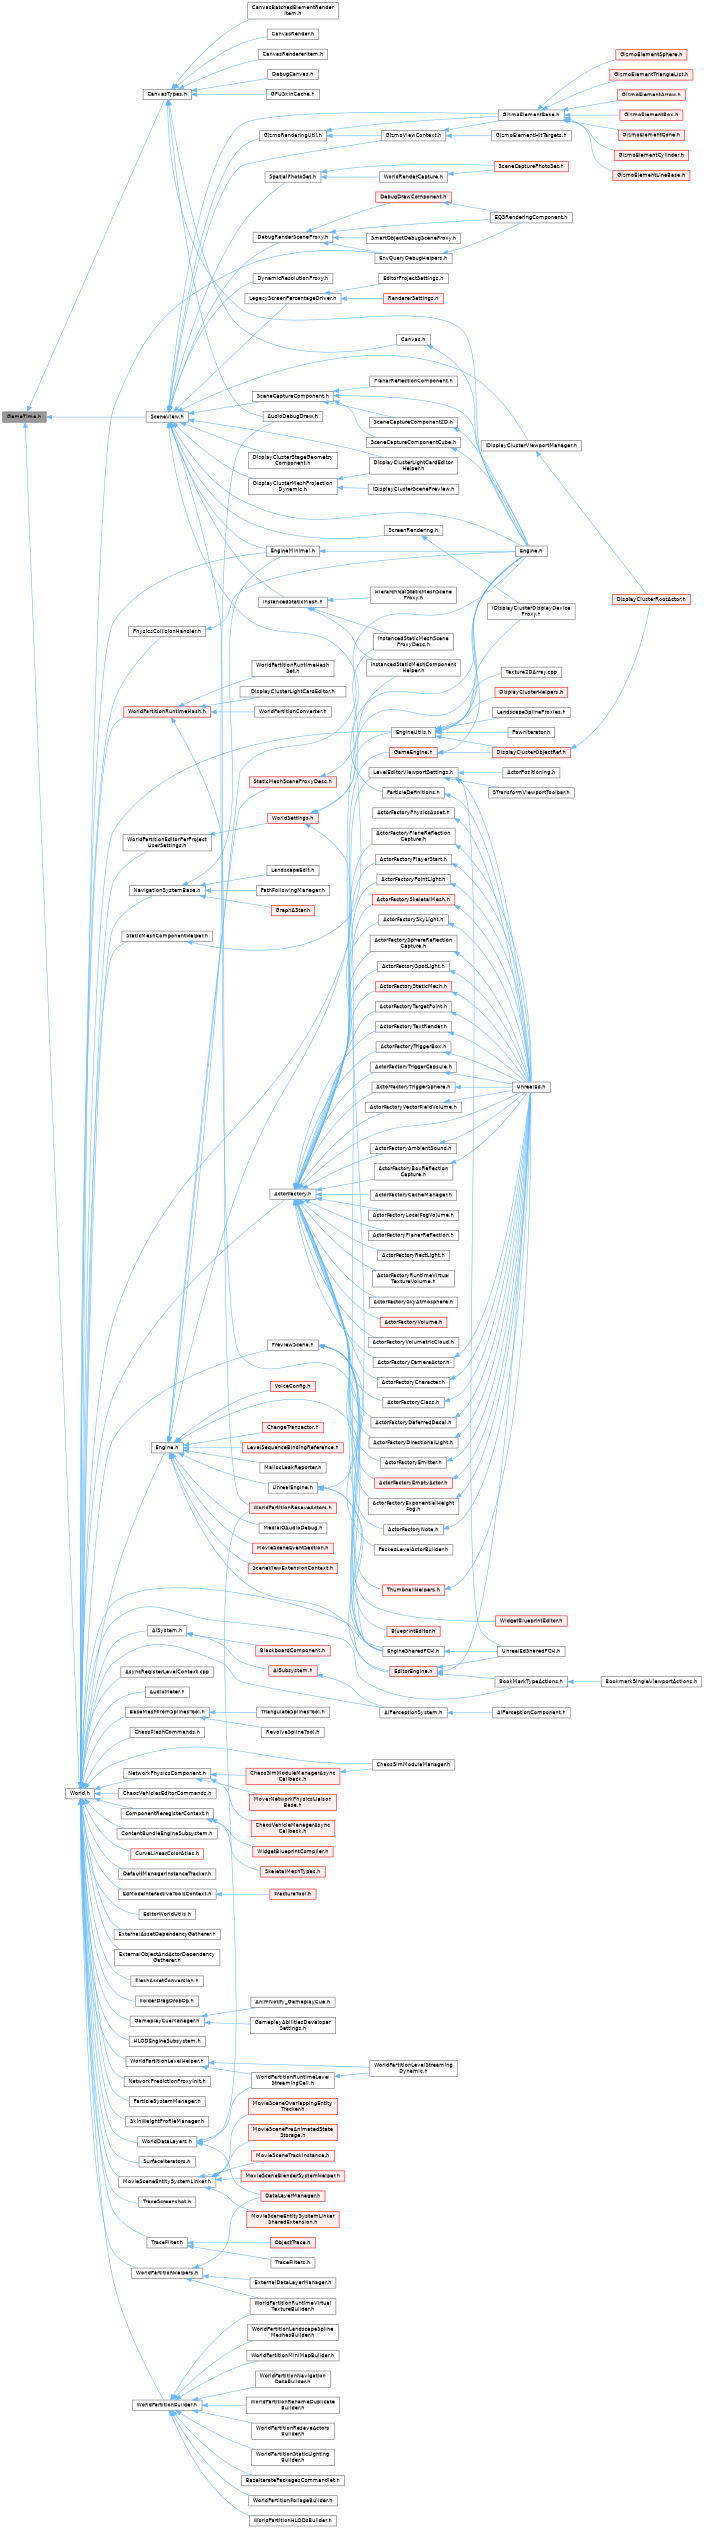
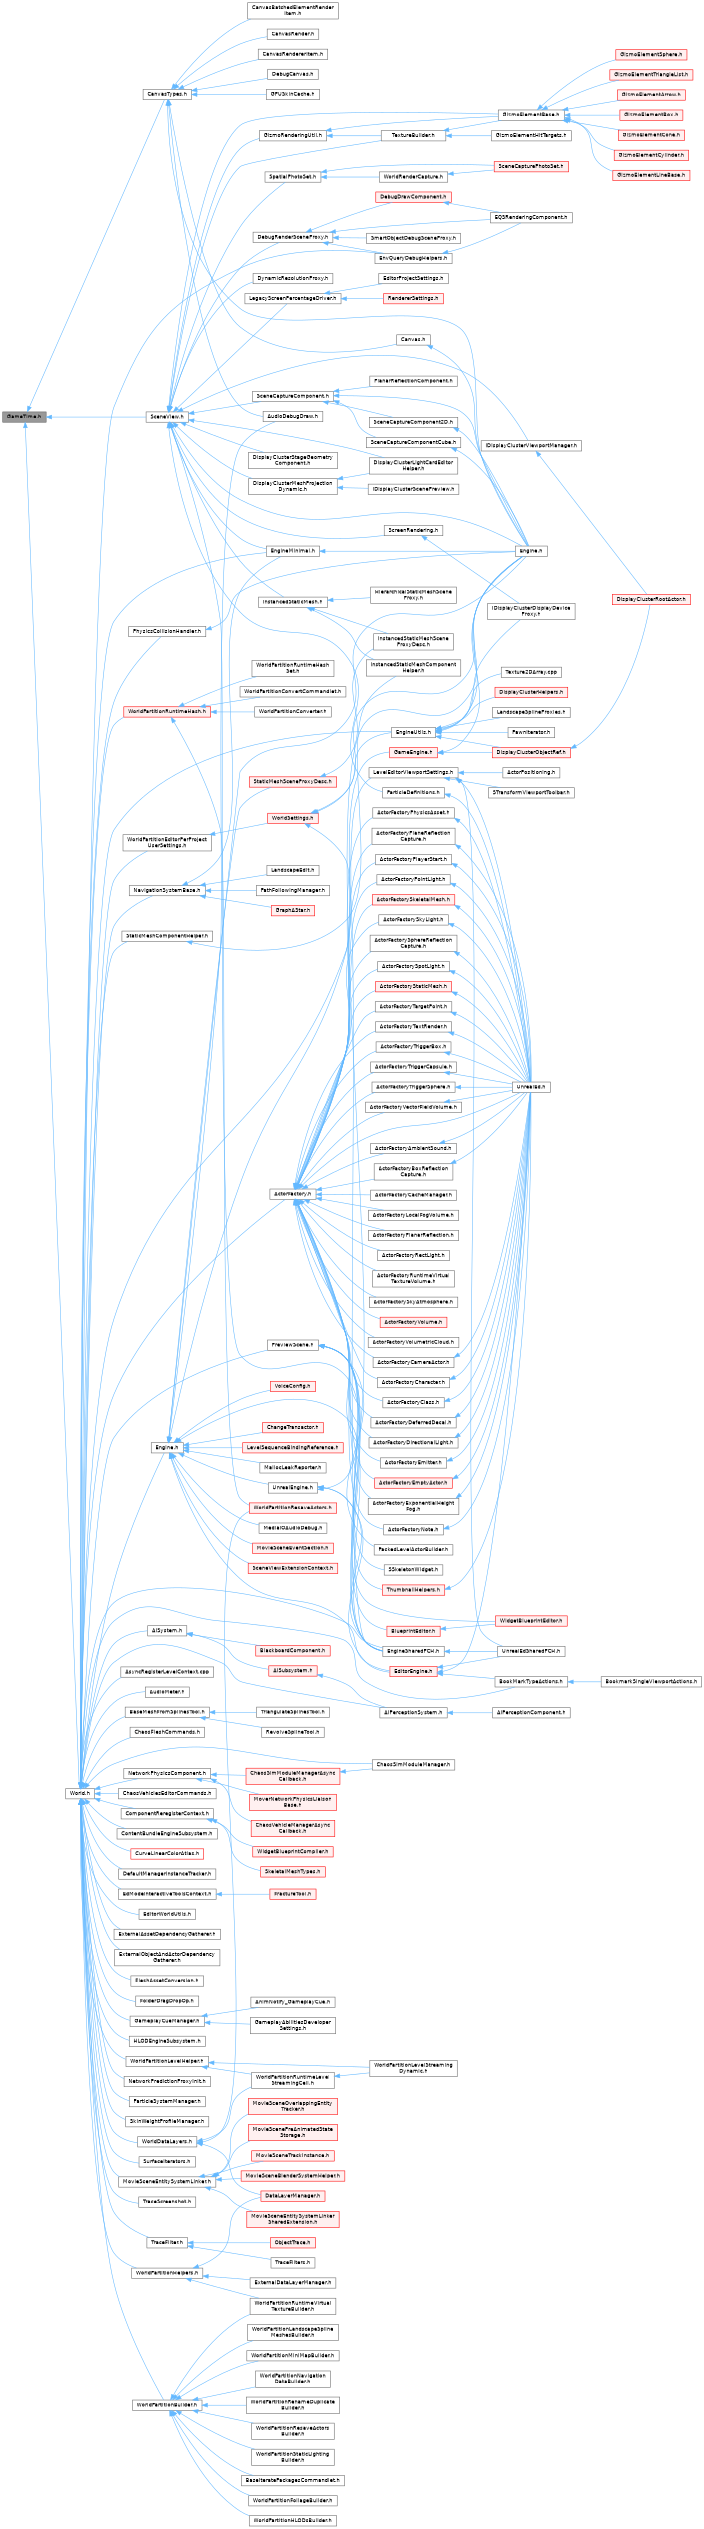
(414, 136) -> (414, 136)
(293, 692) -> (293, 692)
none -> (349, 1002)
none -> (414, 1570)
none -> (471, 1626)
